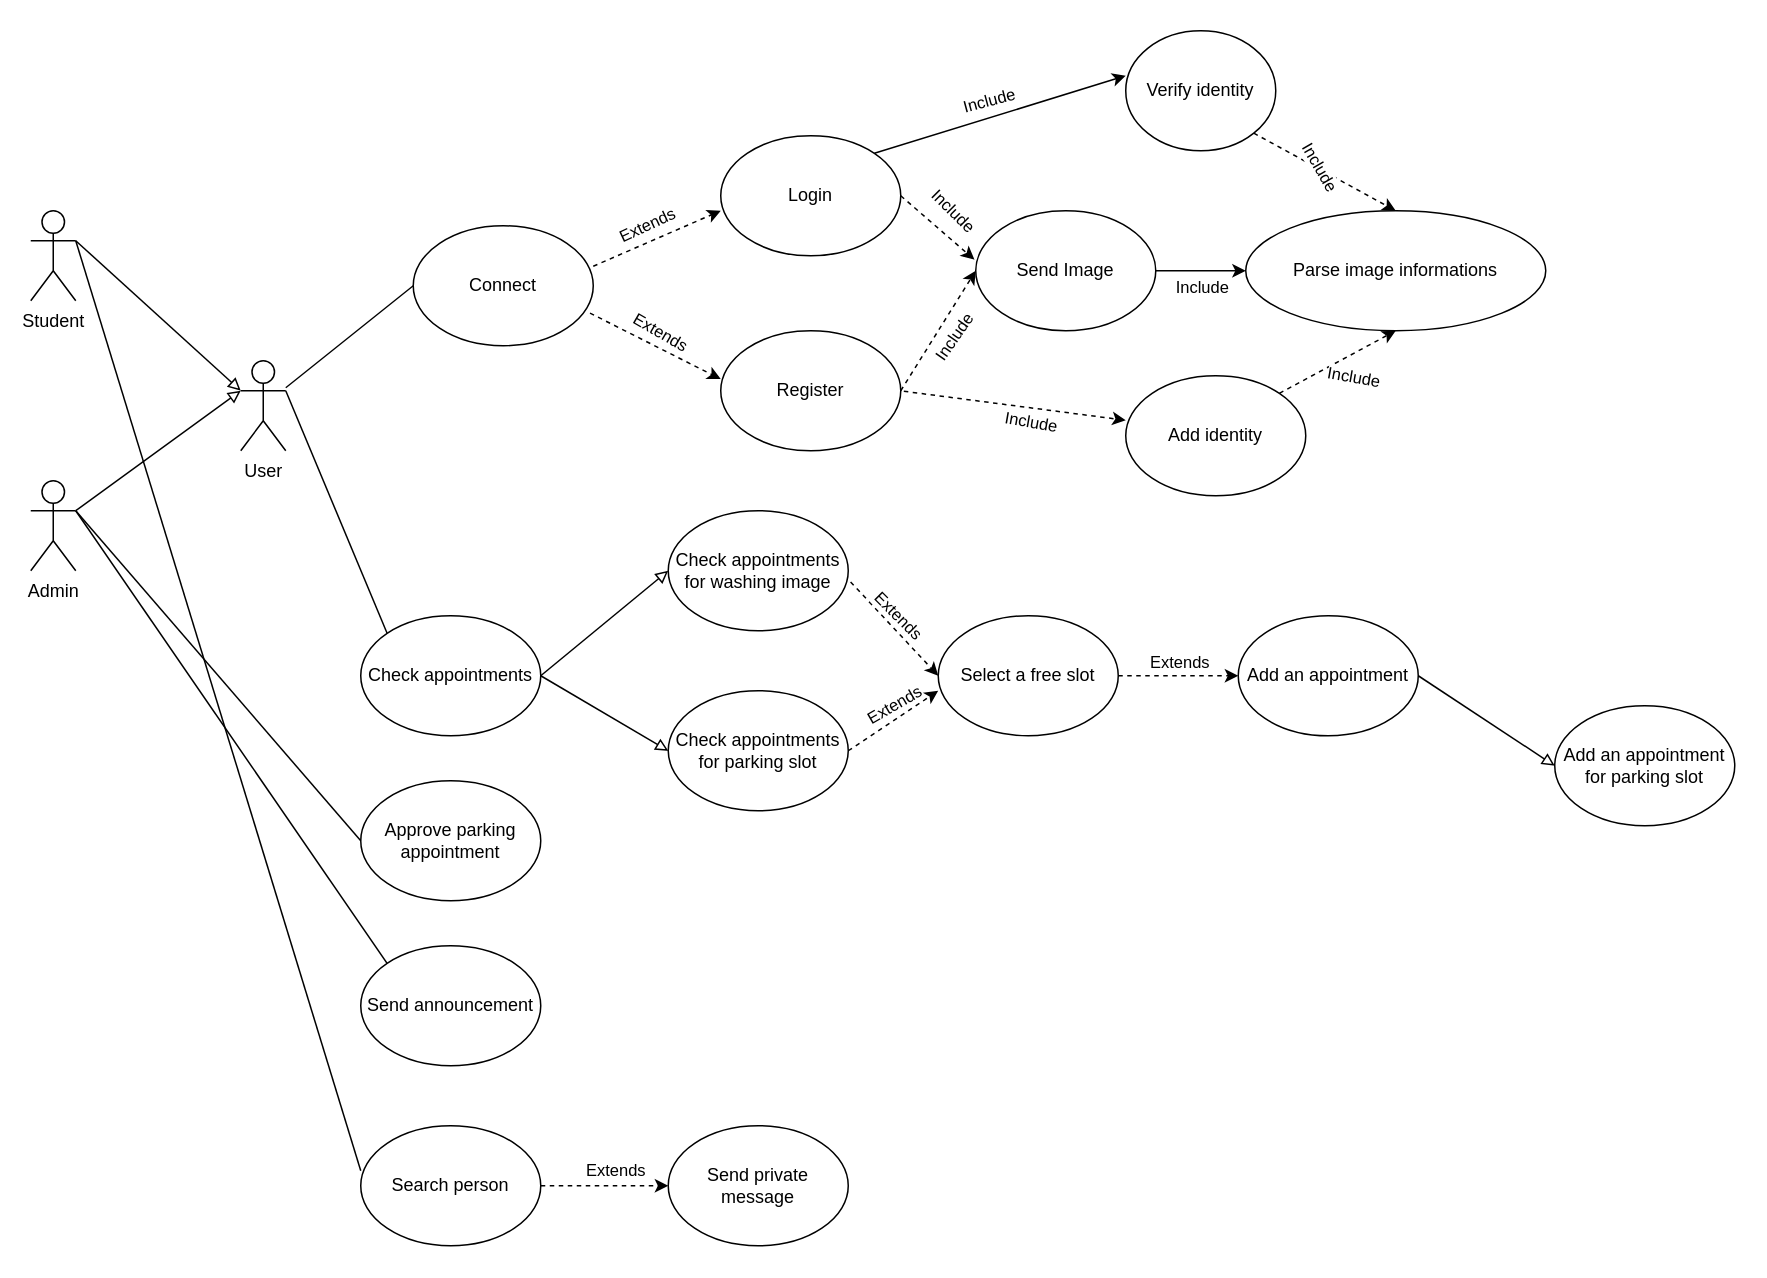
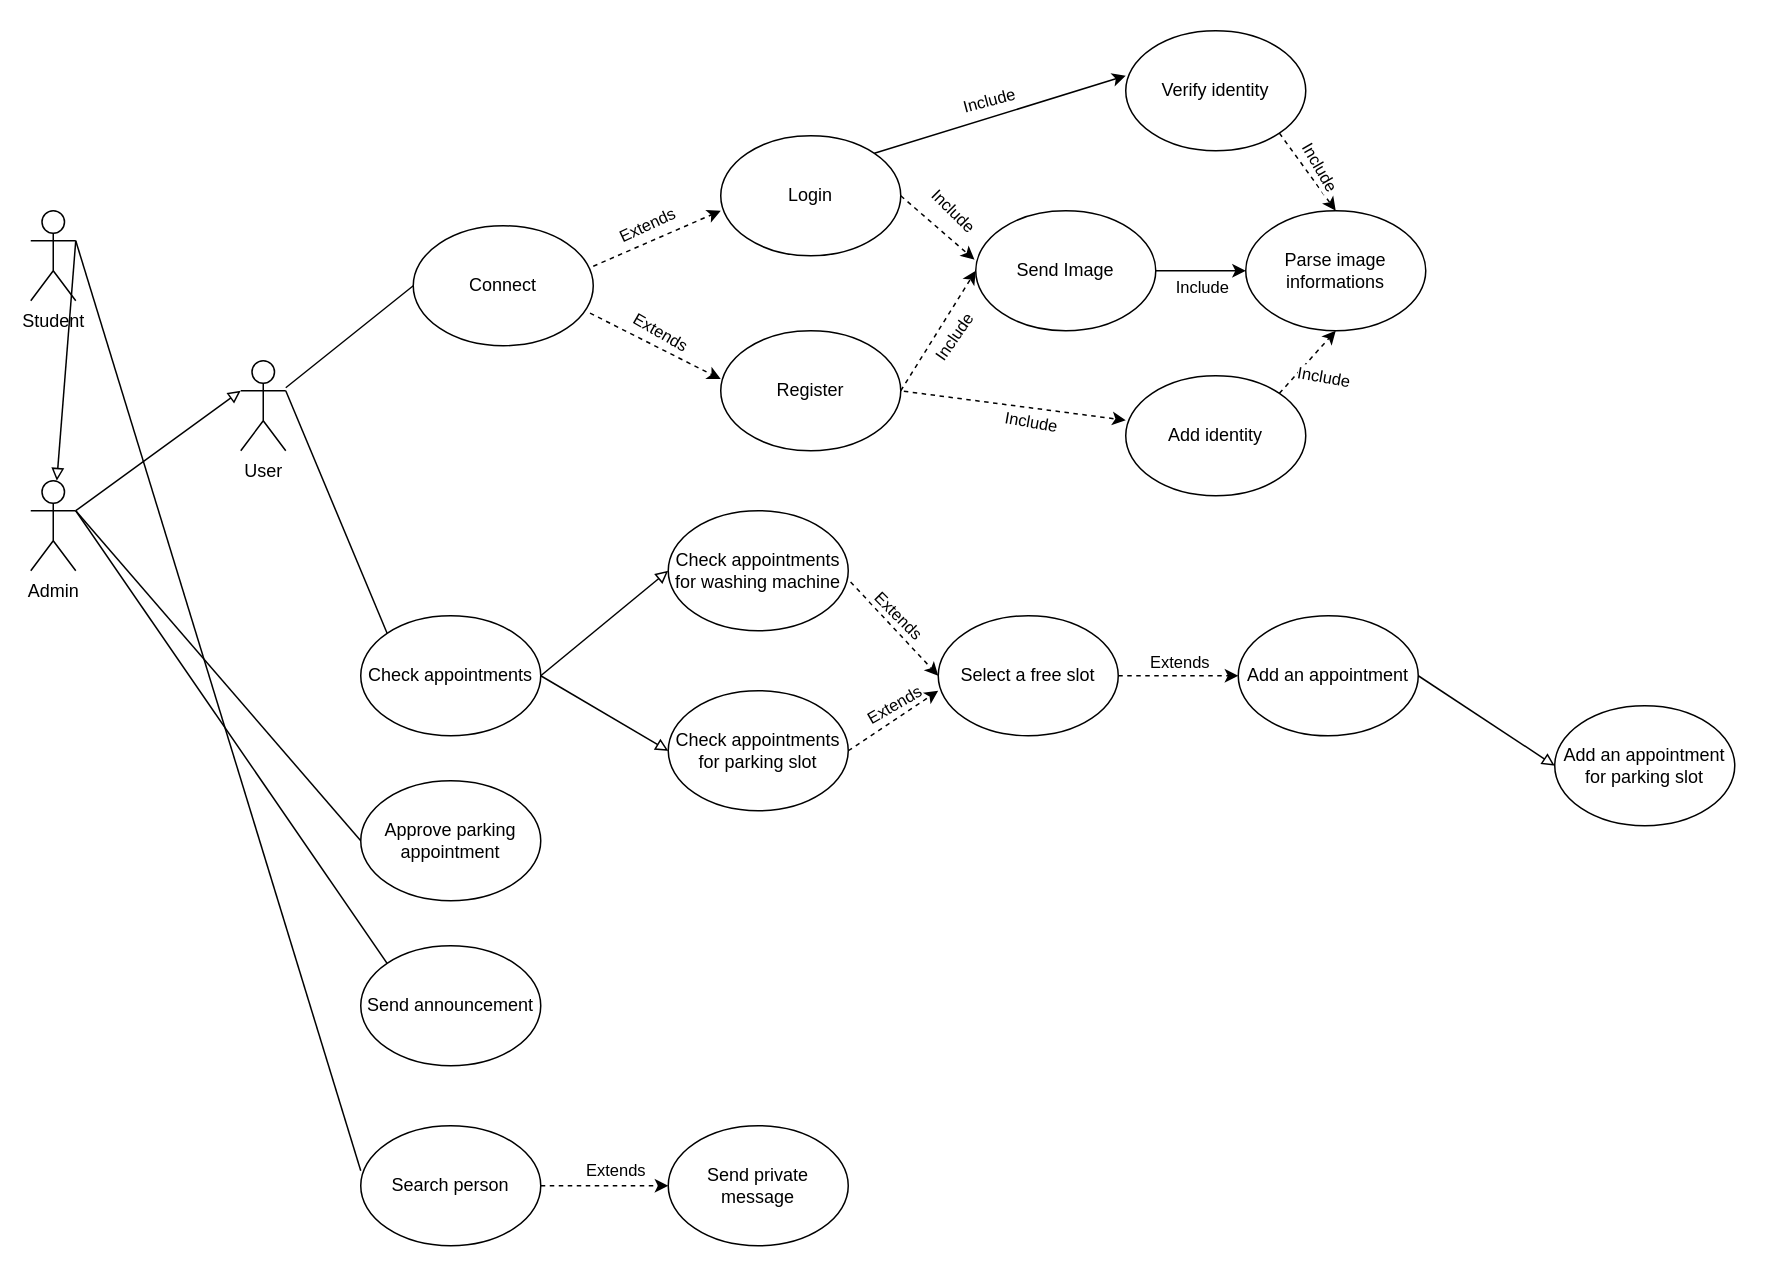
(1201, 91) -> (1216, 91)
(1396, 271) -> (1336, 271)
(155, 313) -> (67, 357)
(758, 571) -> (758, 571)
